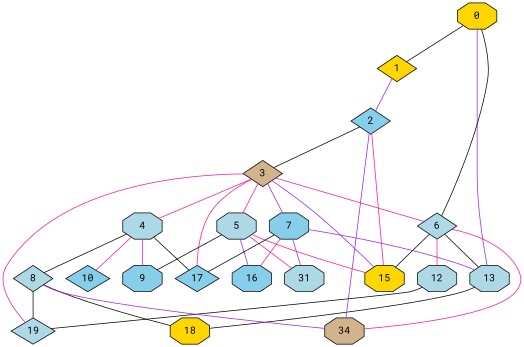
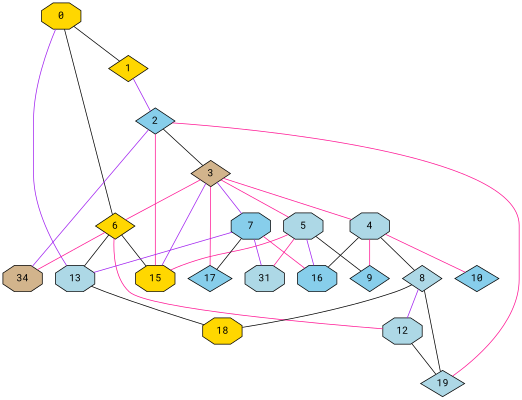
(84, 204) -> (443, 168)
(437, 226) -> (115, 226)
(171, 254) -> (344, 252)
(142, 279) -> (370, 279)
(176, 312) -> (413, 304)
